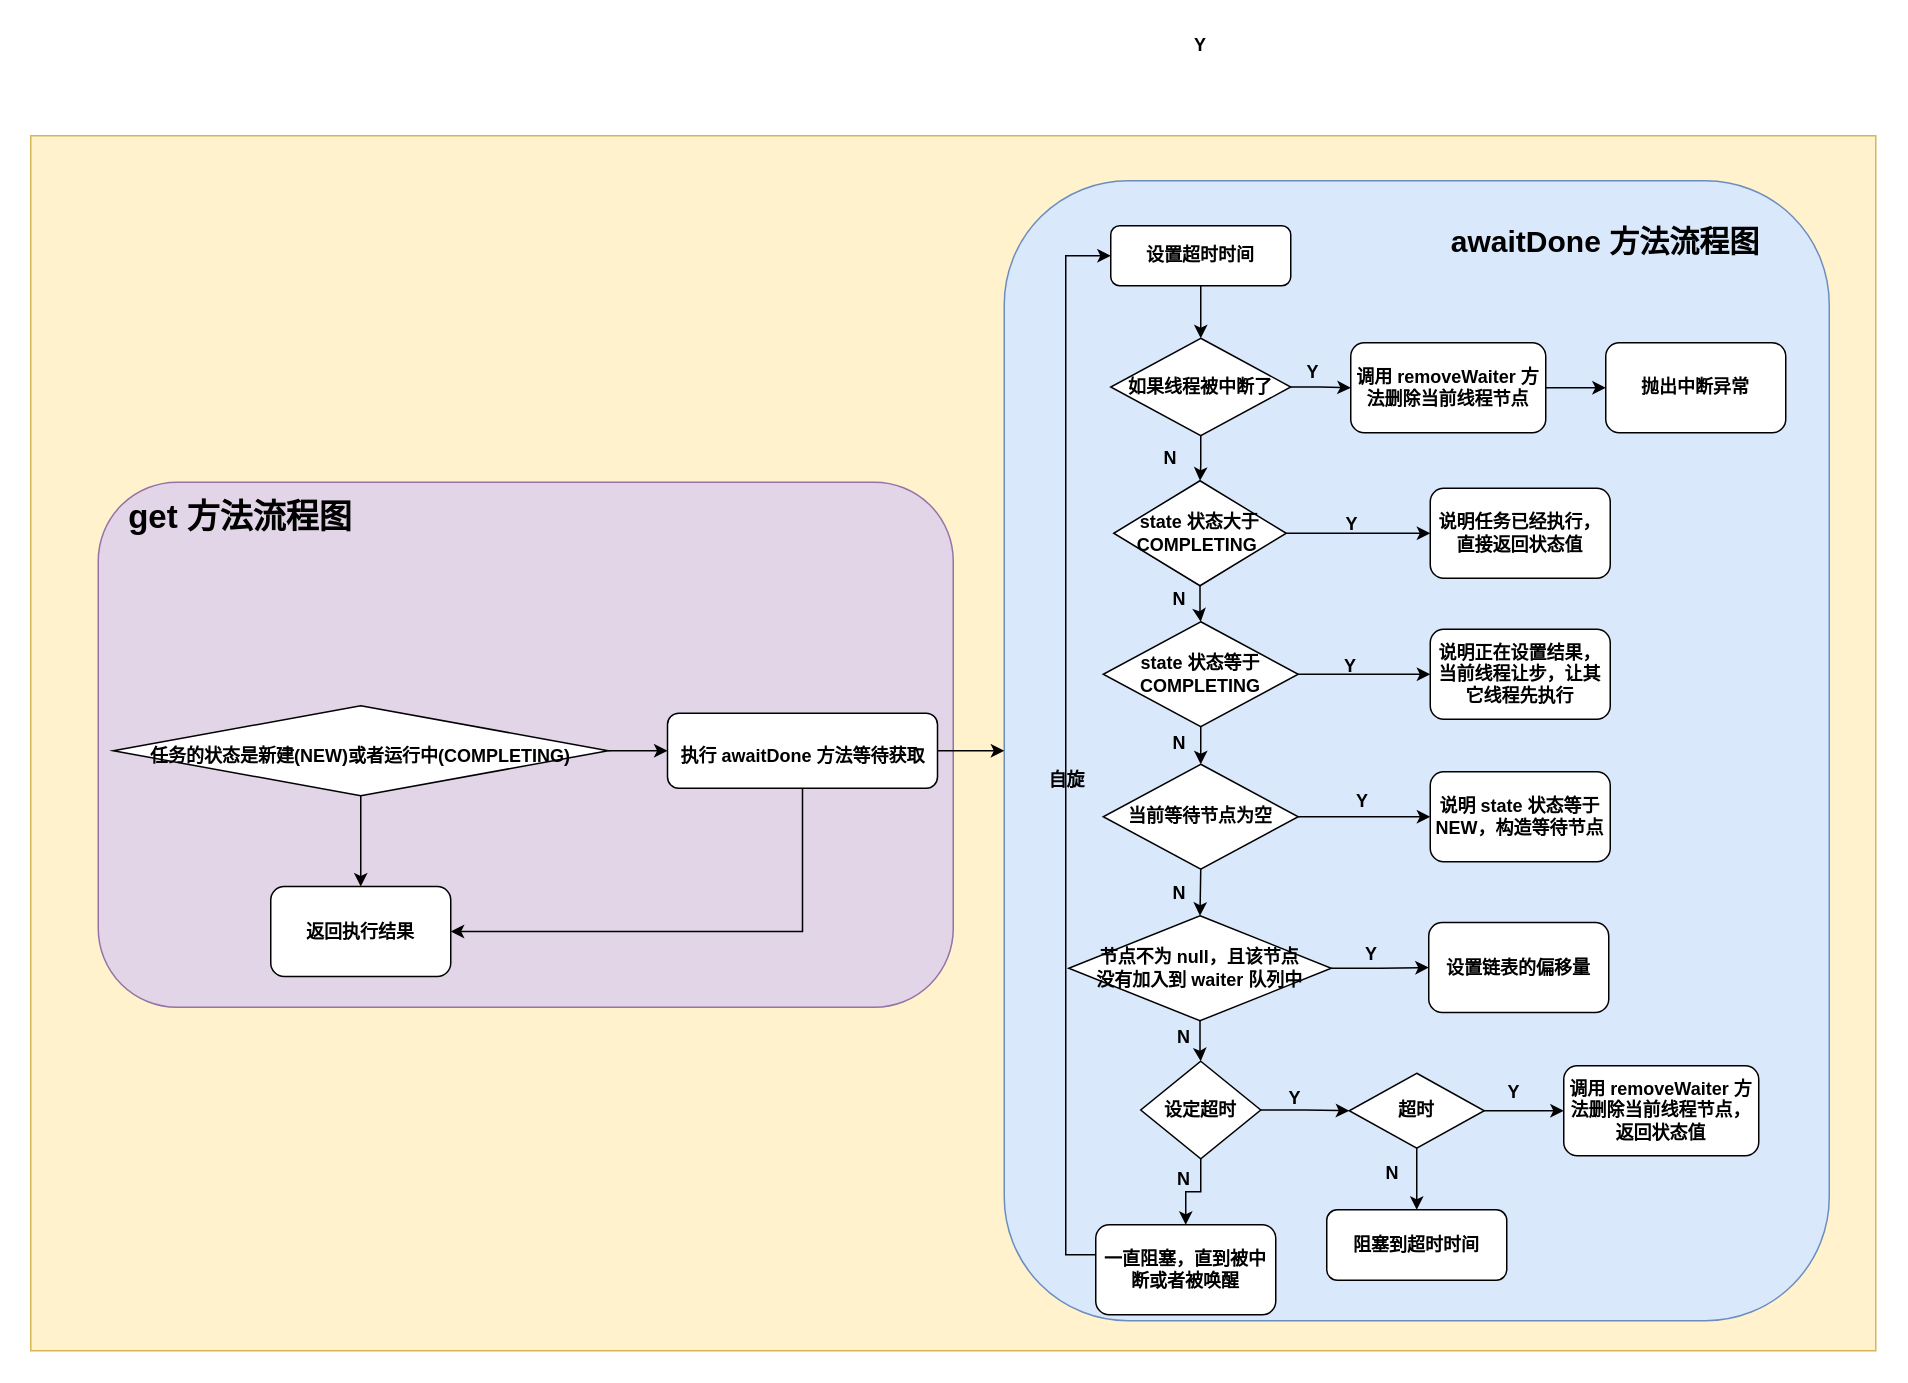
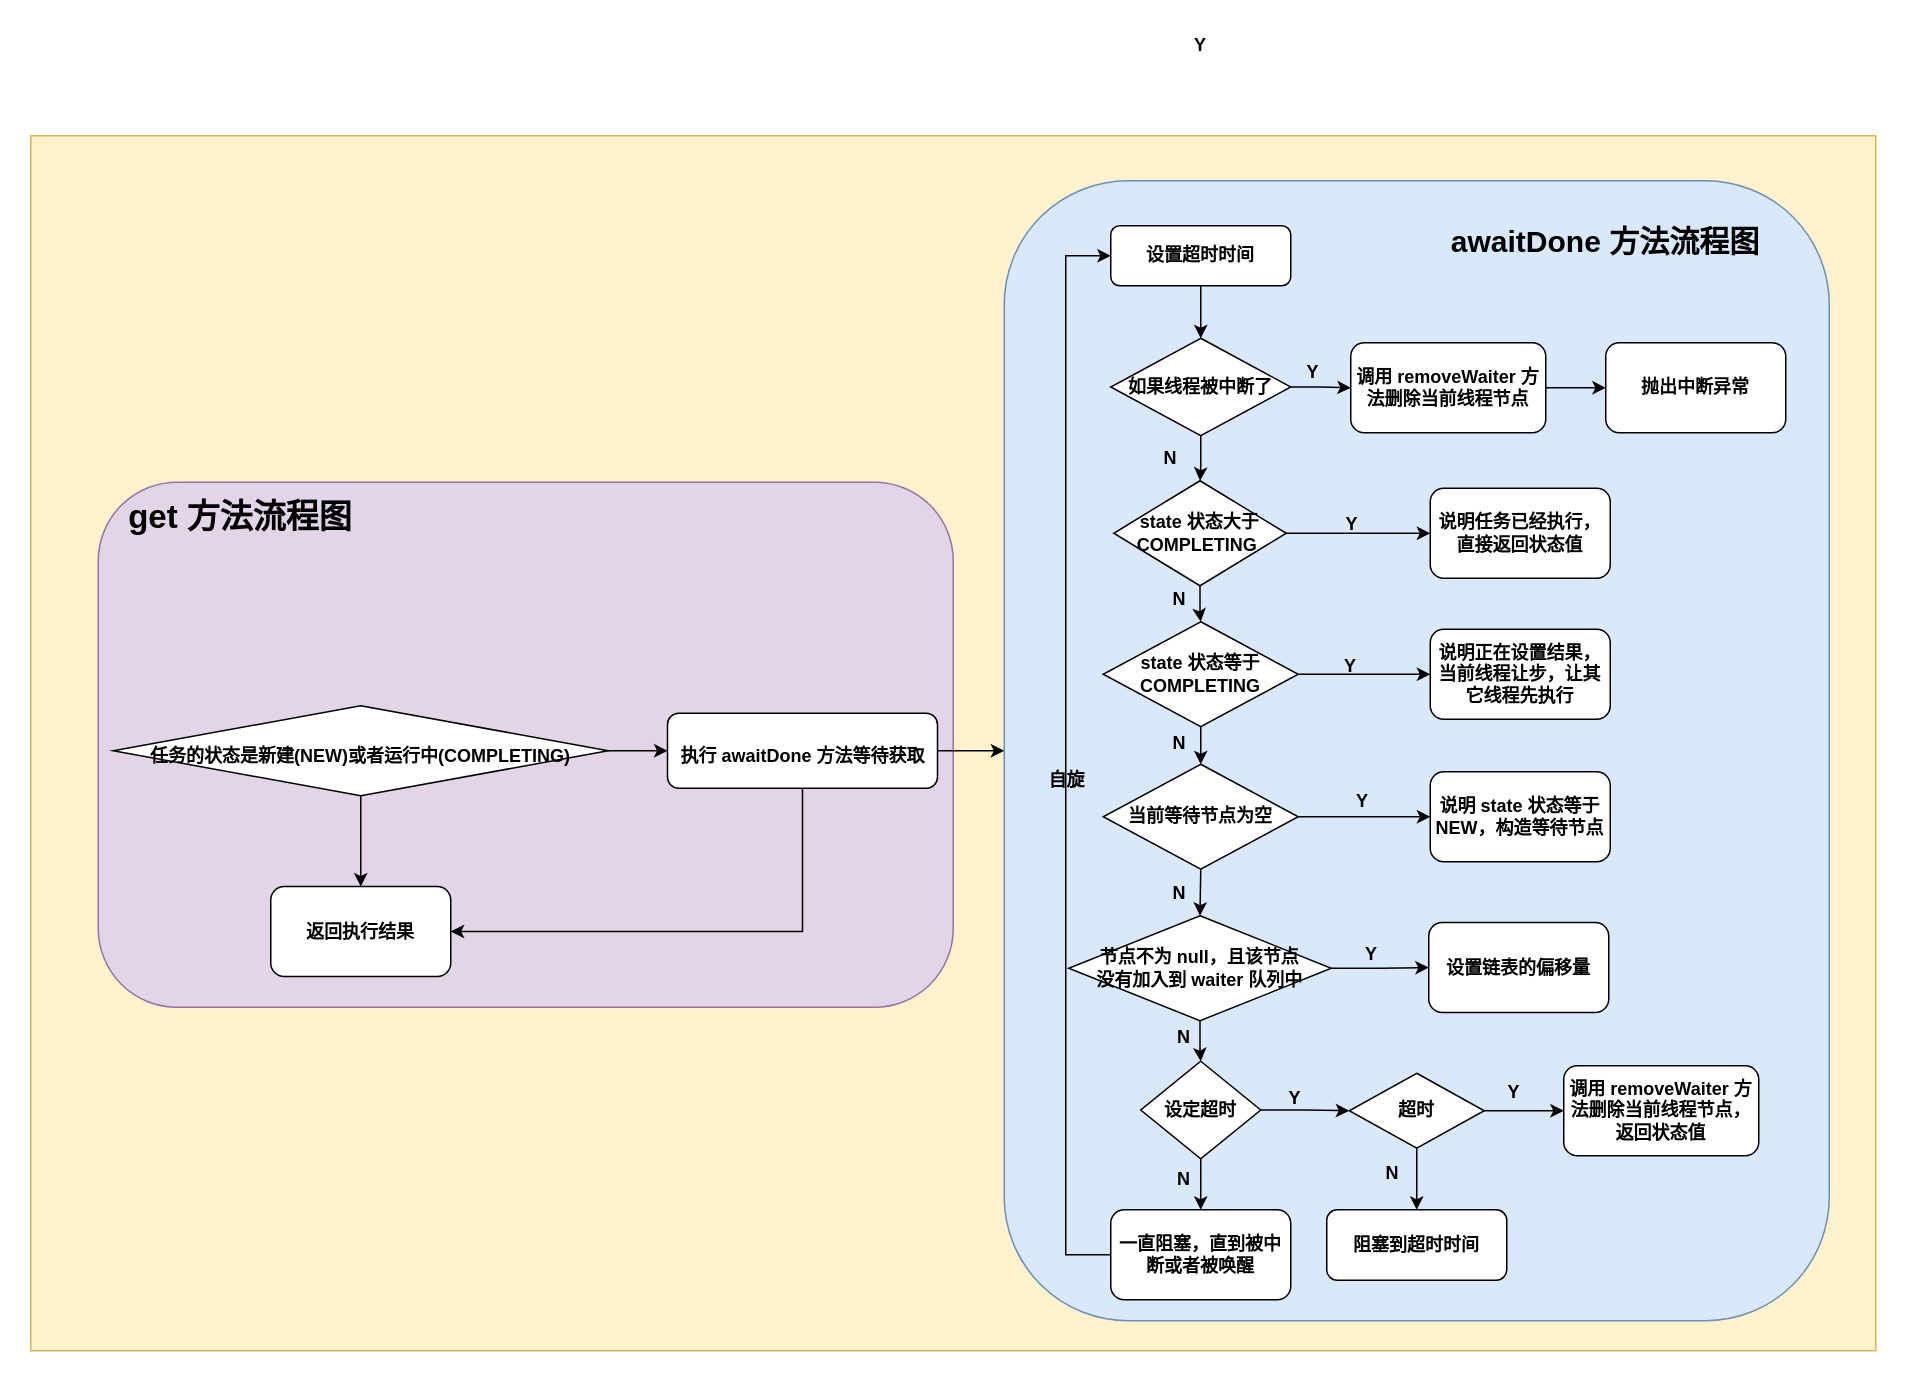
(1186, 1270) -> (1201, 1255)
